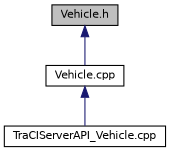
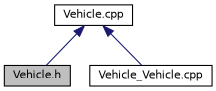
(85, 51) -> (62, 50)
(85, 136) -> (151, 76)
